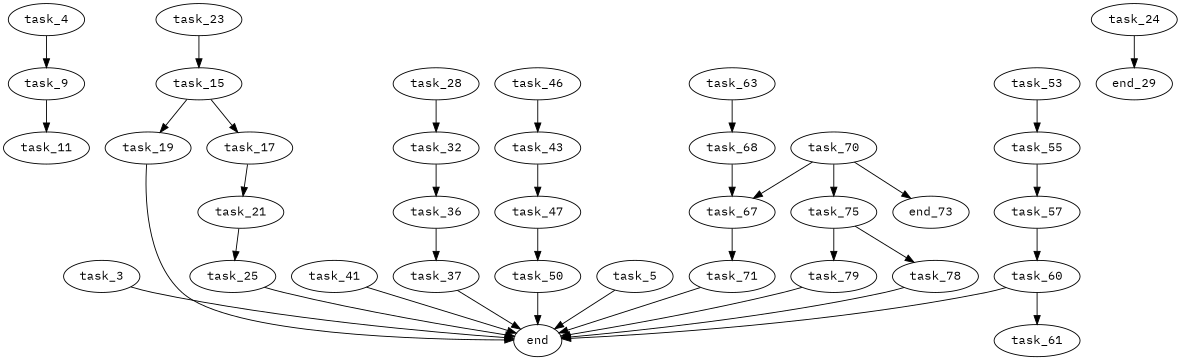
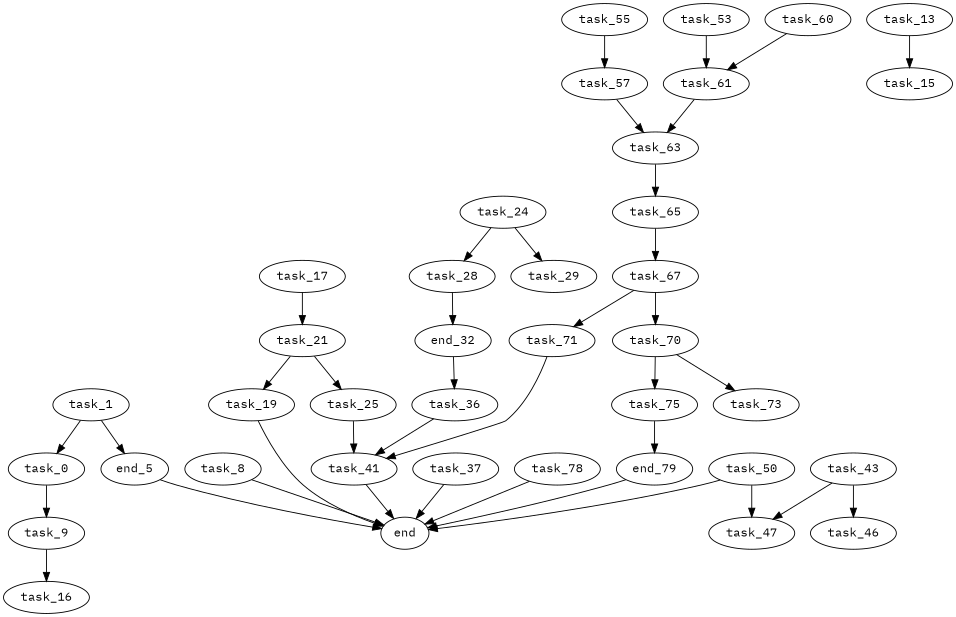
(46, 20) -> (46, 469)
(199, 20) -> (910, 20)
(1134, 84) -> (554, 276)
(176, 112) -> (280, 369)
(221, 112) -> none
(538, 112) -> (853, 497)
none -> (684, 112)
(1037, 112) -> (706, 47)
(46, 148) -> (46, 597)
(436, 148) -> (453, 341)
(732, 148) -> (655, 212)
(787, 178) -> (655, 304)
(931, 212) -> (756, 405)
(436, 240) -> (408, 434)
(538, 240) -> (752, 497)
(1037, 240) -> (627, 112)
none -> (480, 241)
(881, 242) -> none
(102, 276) -> (223, 469)
(635, 276) -> (135, 469)
(834, 276) -> (655, 469)
(634, 309) -> (487, 427)
(384, 314) -> (354, 433)
(790, 321) -> none
none -> (91, 405)
